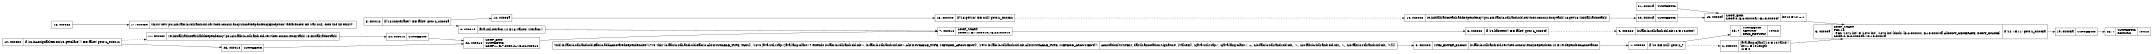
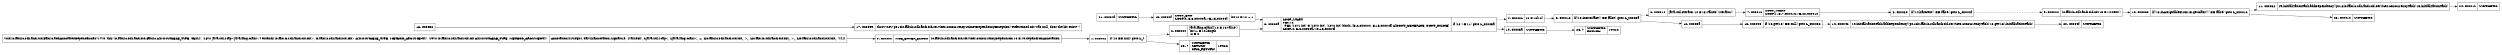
none -> (2125, 12)
none -> (1525, 18)
(1690, 18) -> none
(502, 43) -> none
